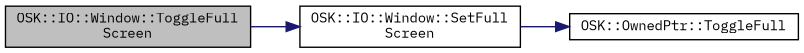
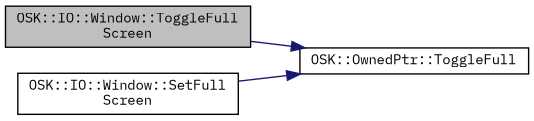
(268, 27) -> (271, 44)
